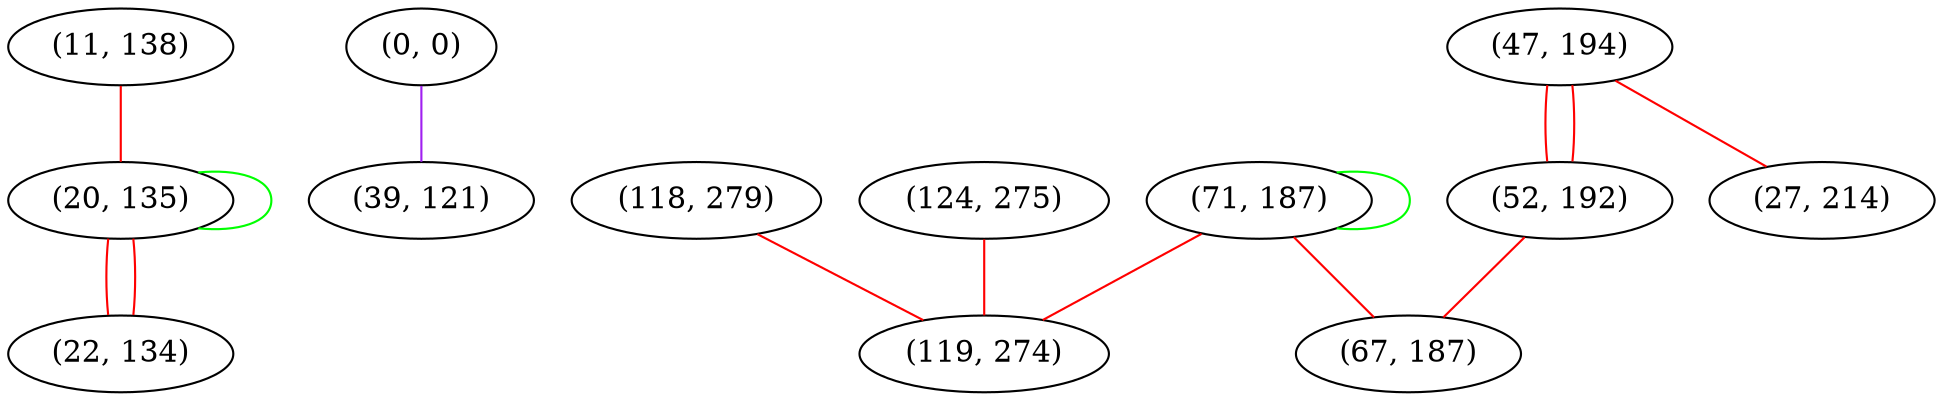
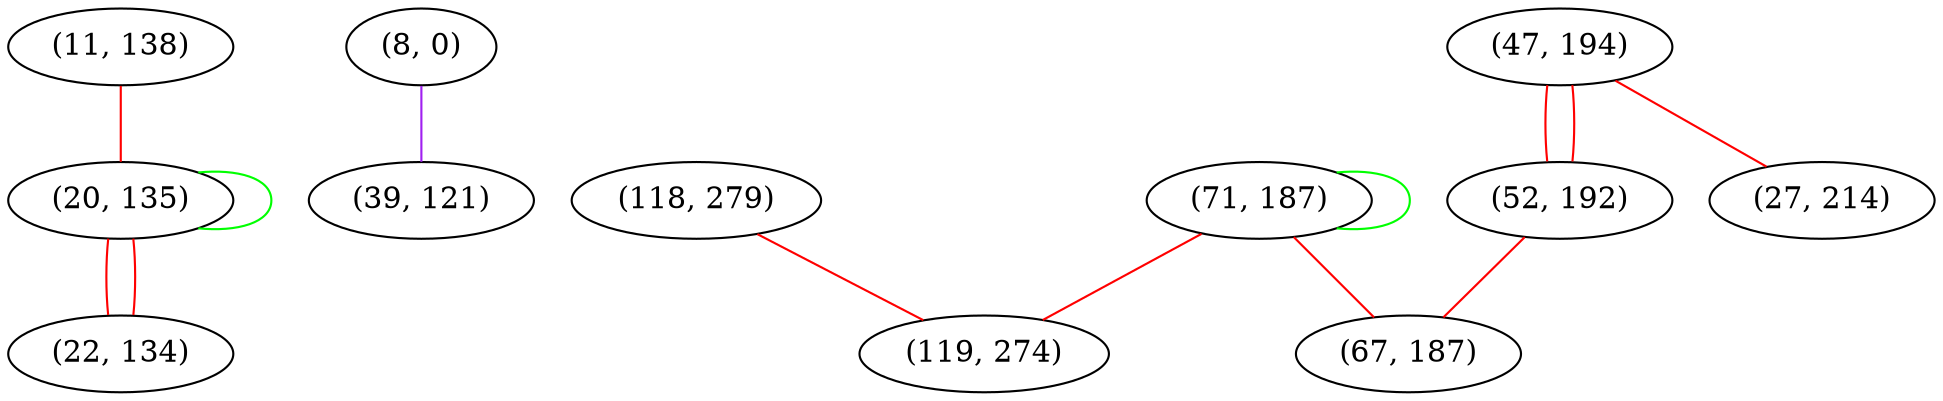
(421, 47) -> (421, 47)
(984, 200) -> none
